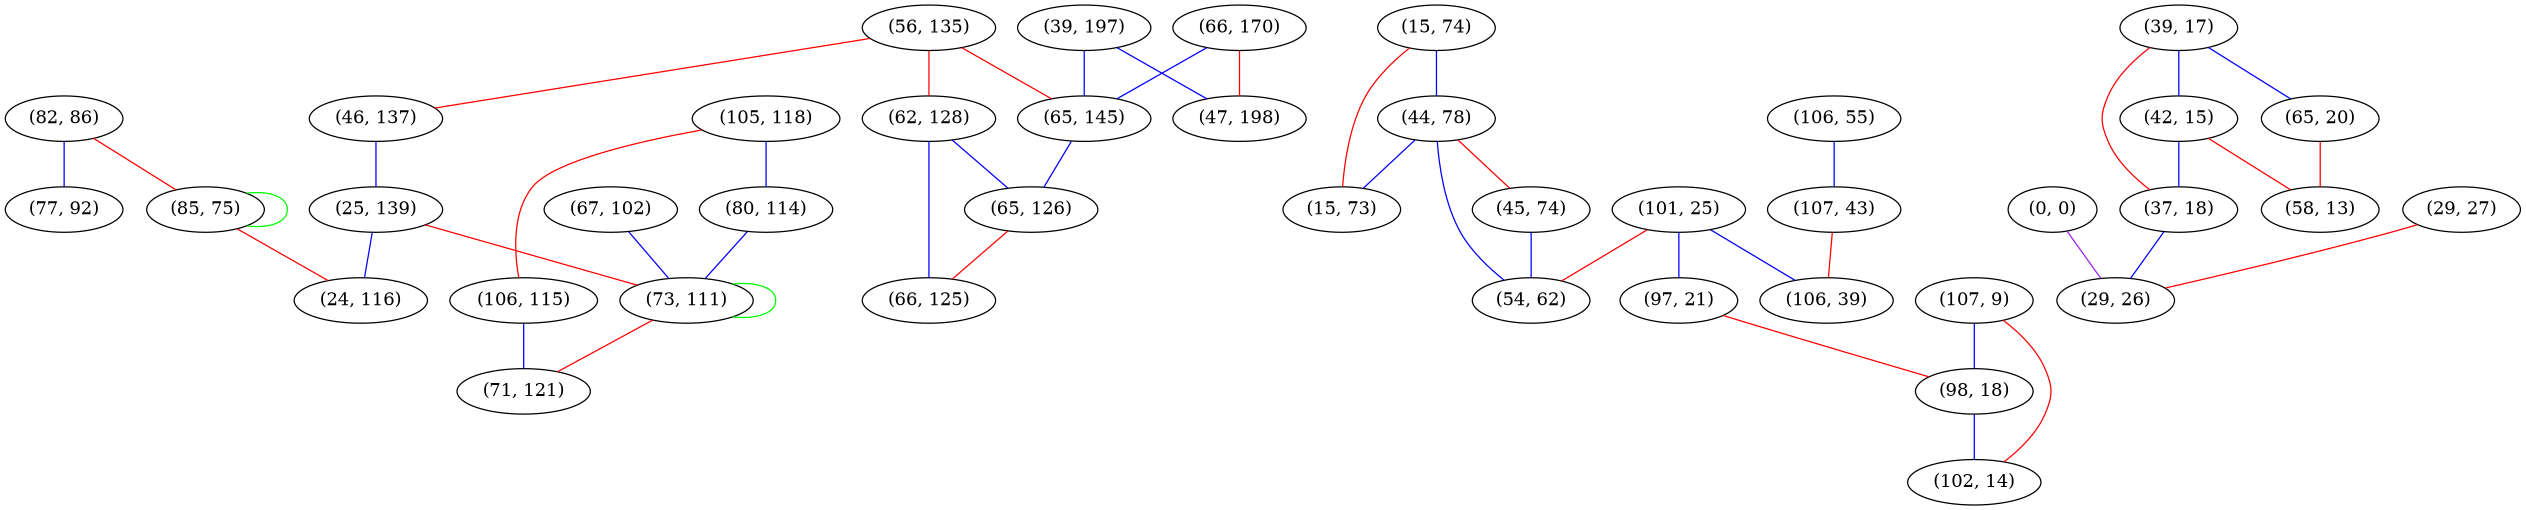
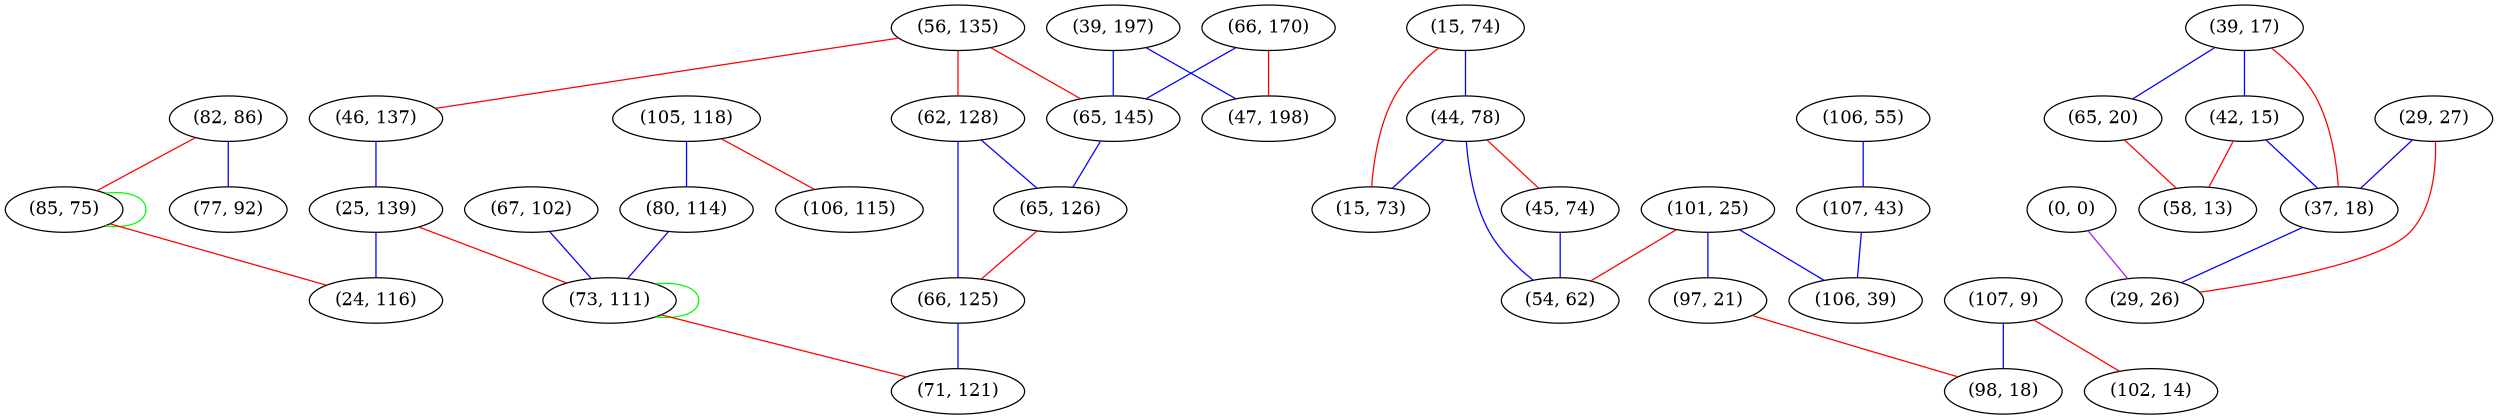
none -> (2386, 164)
(1830, 255) -> (1859, 255)
(524, 346) -> (958, 346)
(1974, 437) -> none
